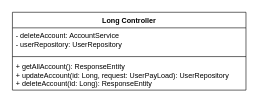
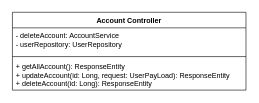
(129, 20) -> (129, 20)
(77, 67) -> (77, 67)
